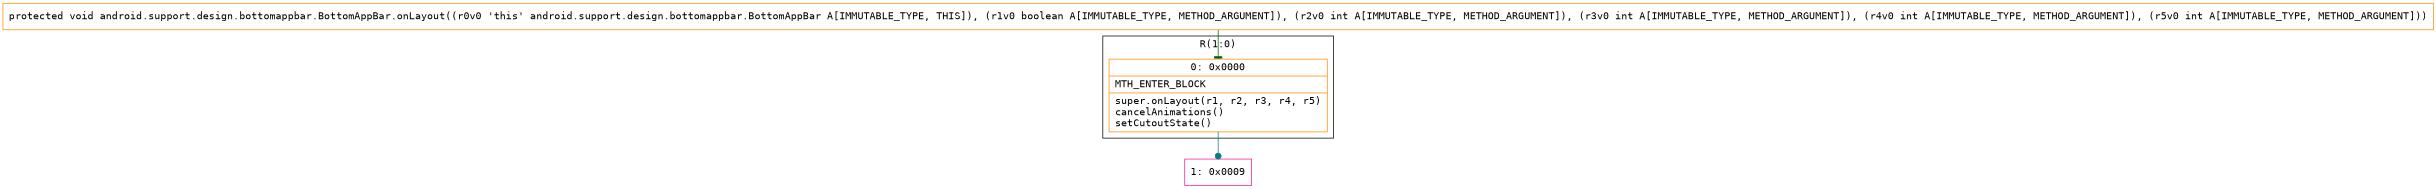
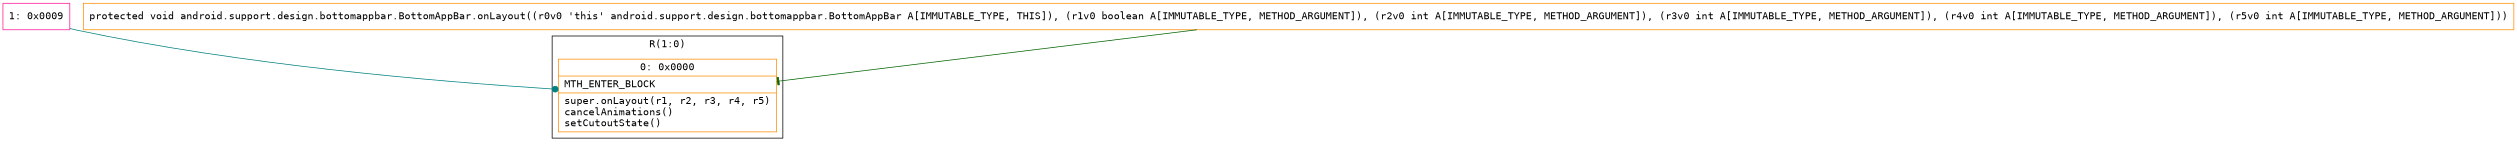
(1218, 143) -> (310, 67)
